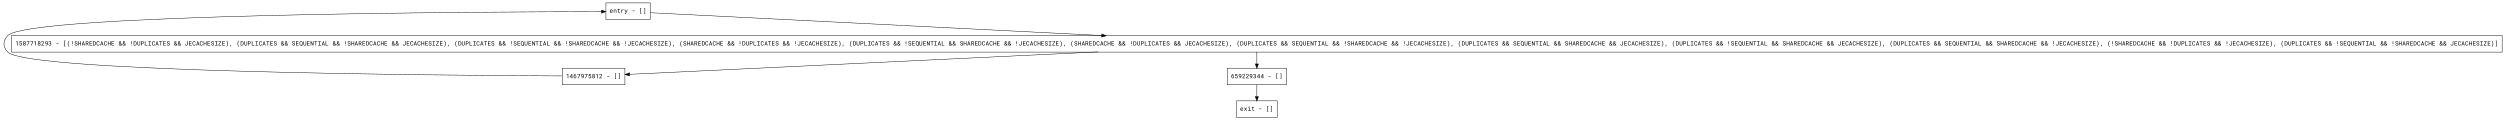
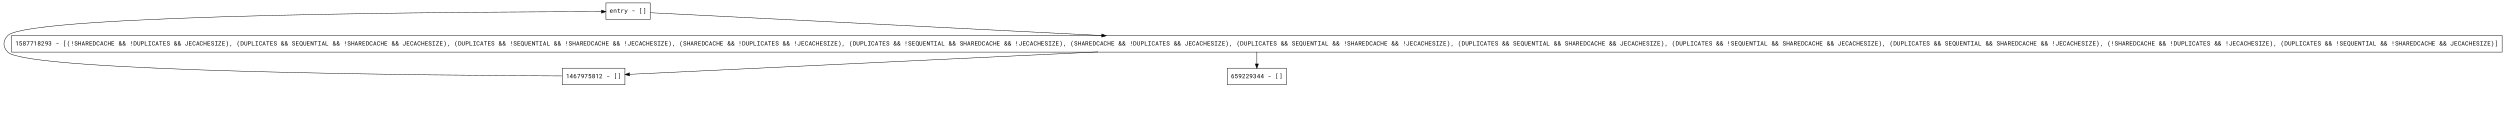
(1257, 109) -> none
